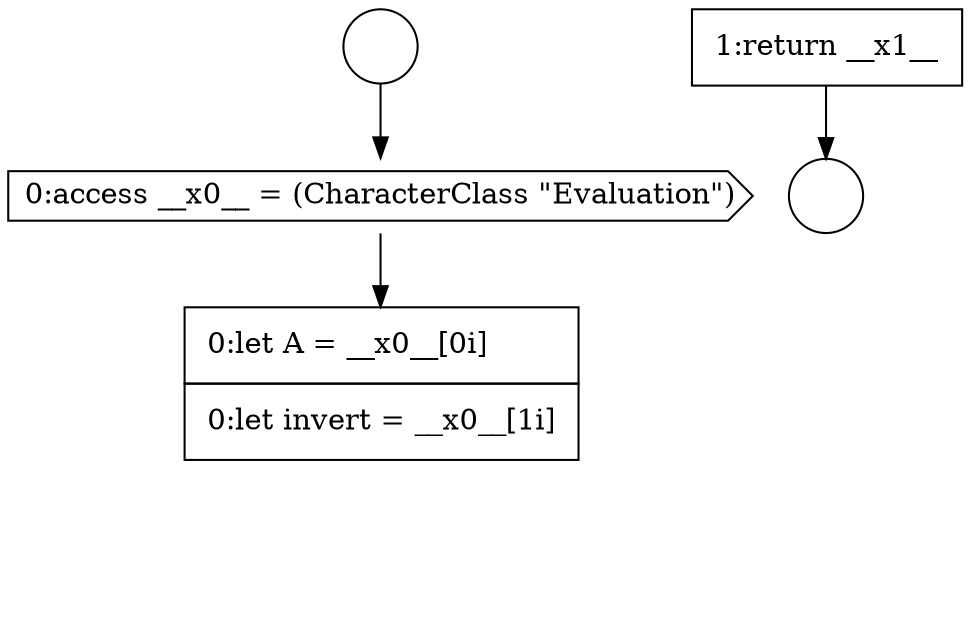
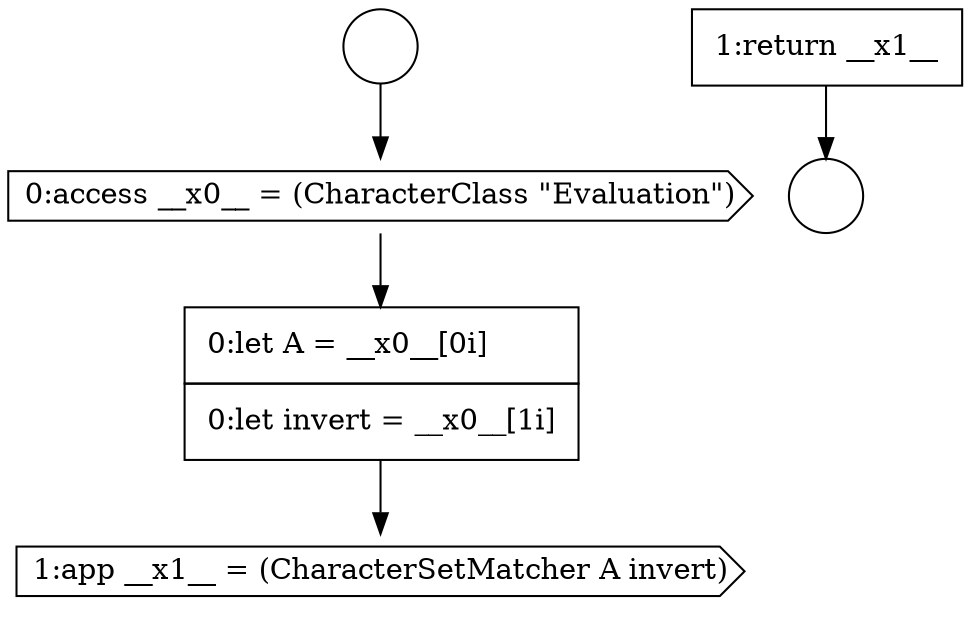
none -> (381, 571)
